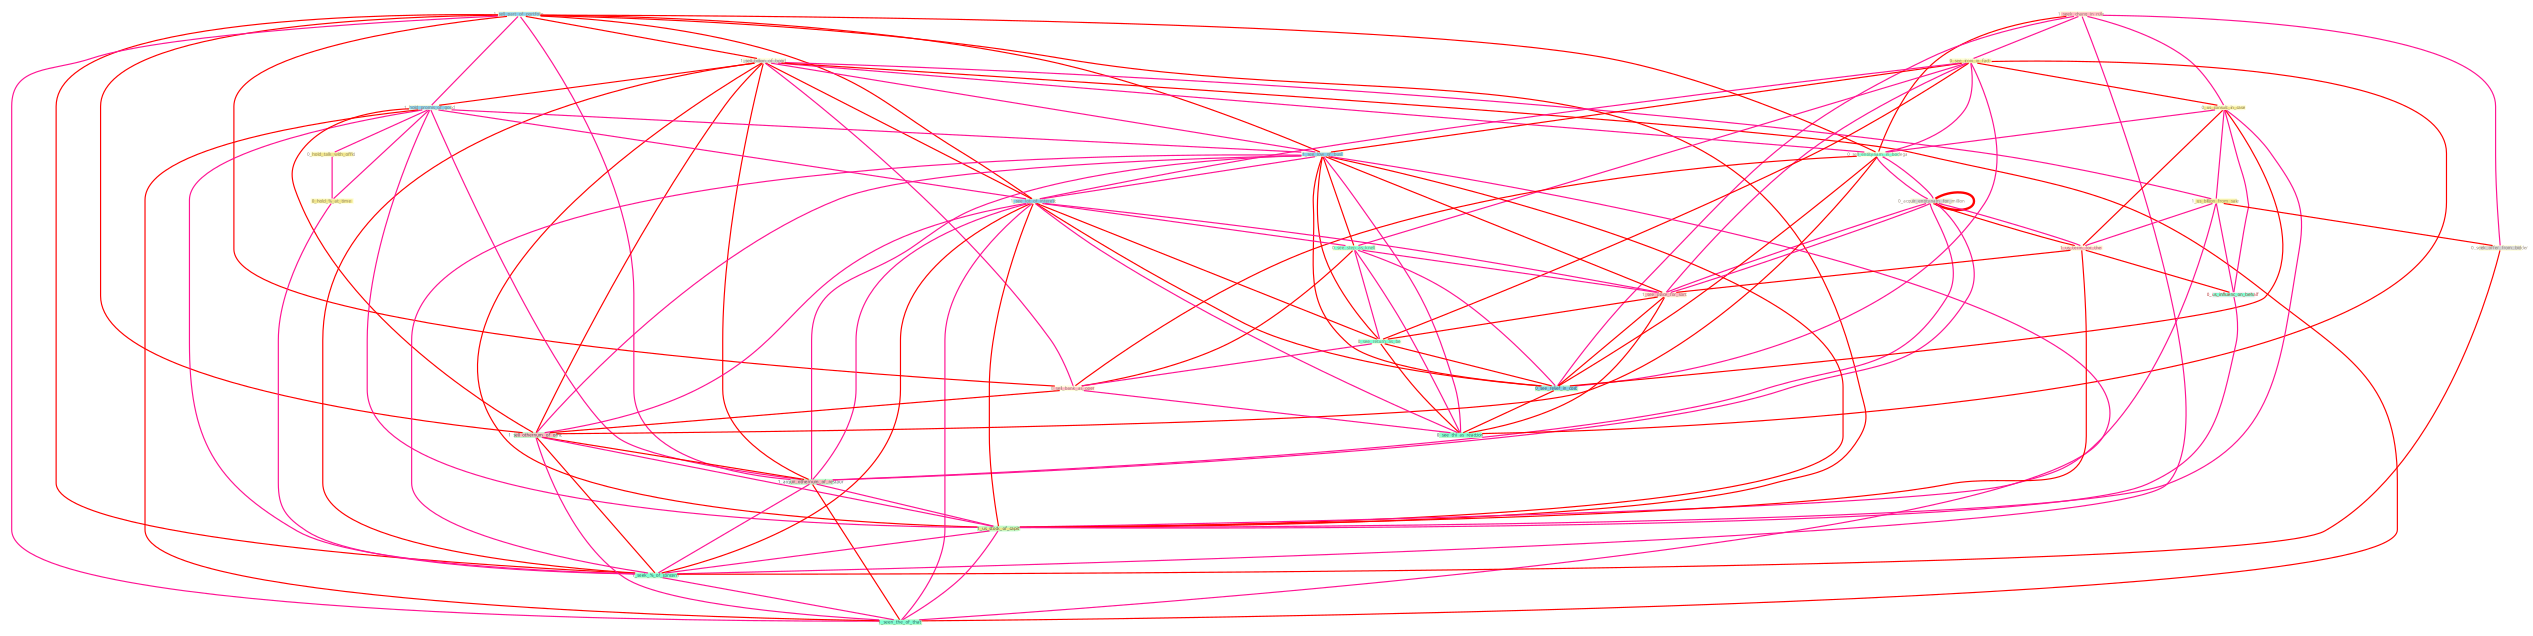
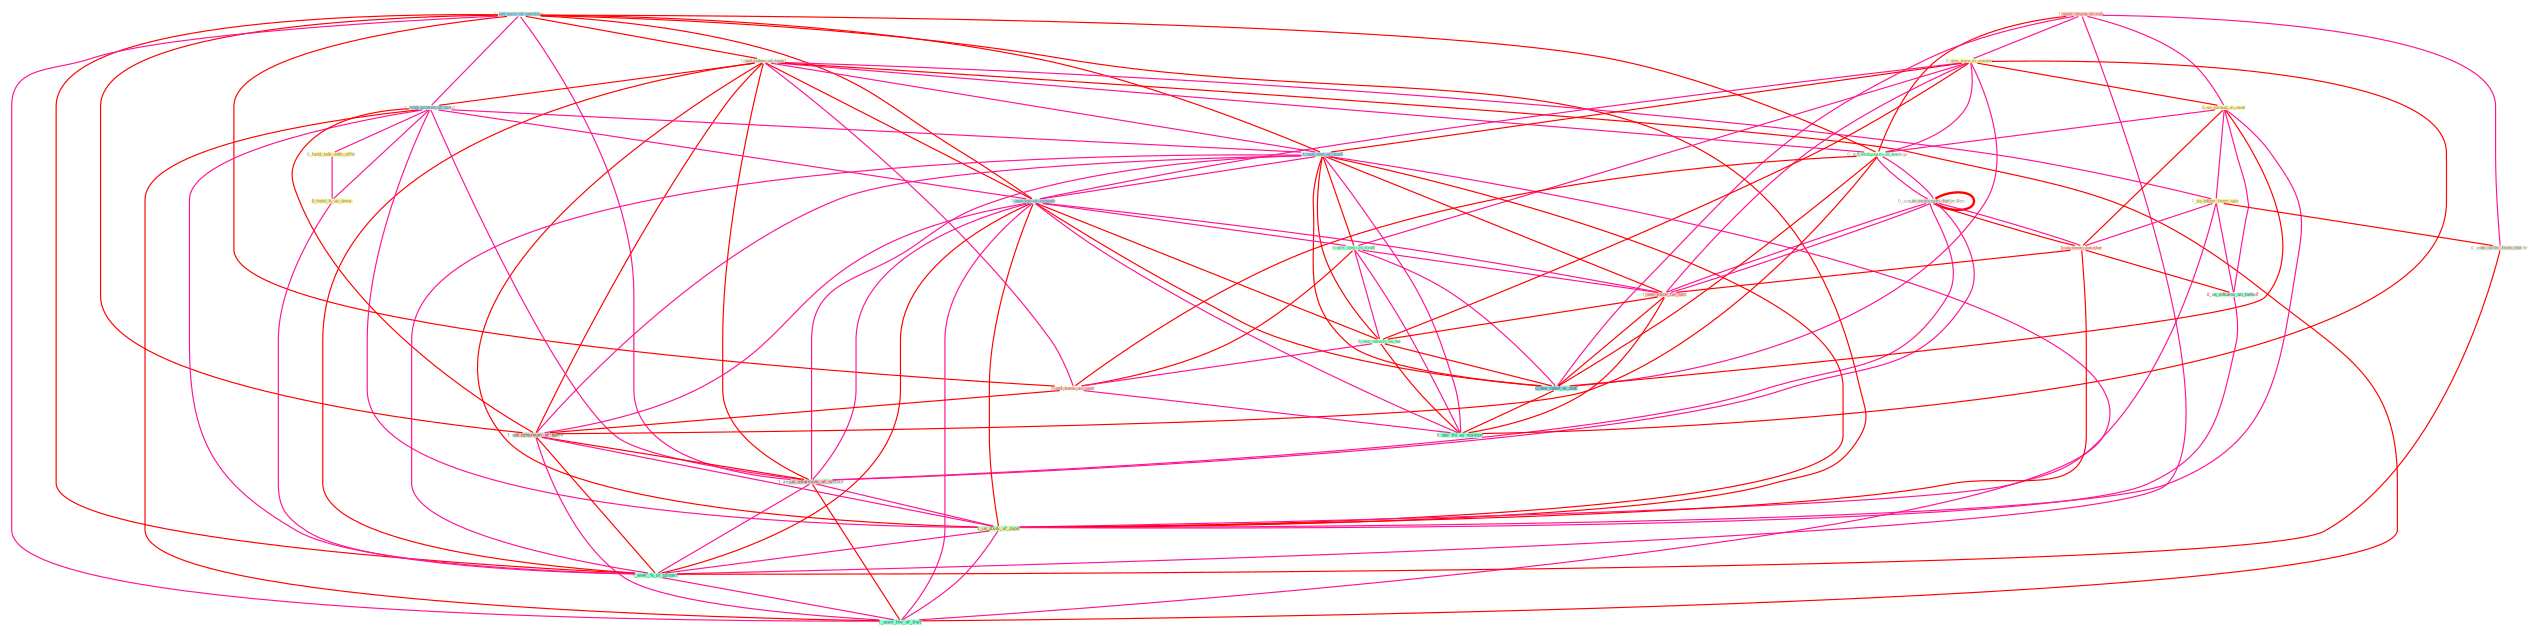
(1971, 61) -> (1971, 61)
(536, 435) -> (536, 435)
